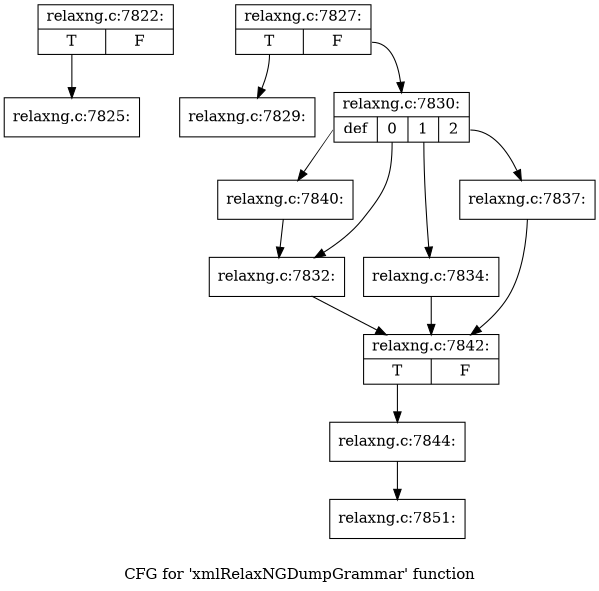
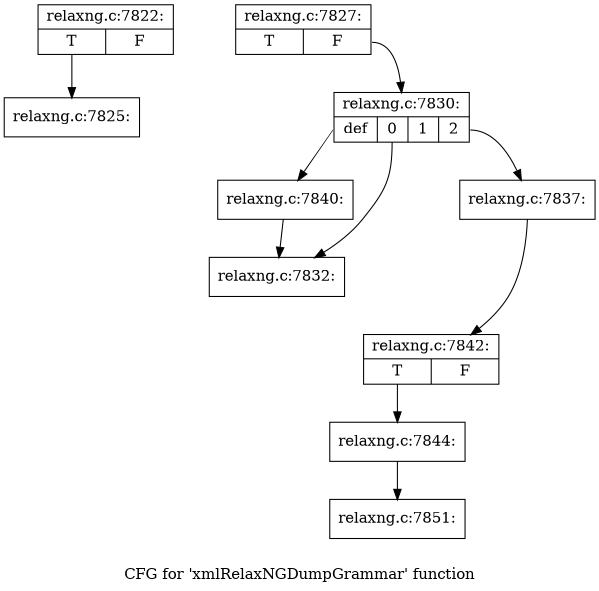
(247, 117) -> none
(431, 277) -> none
(344, 313) -> none
